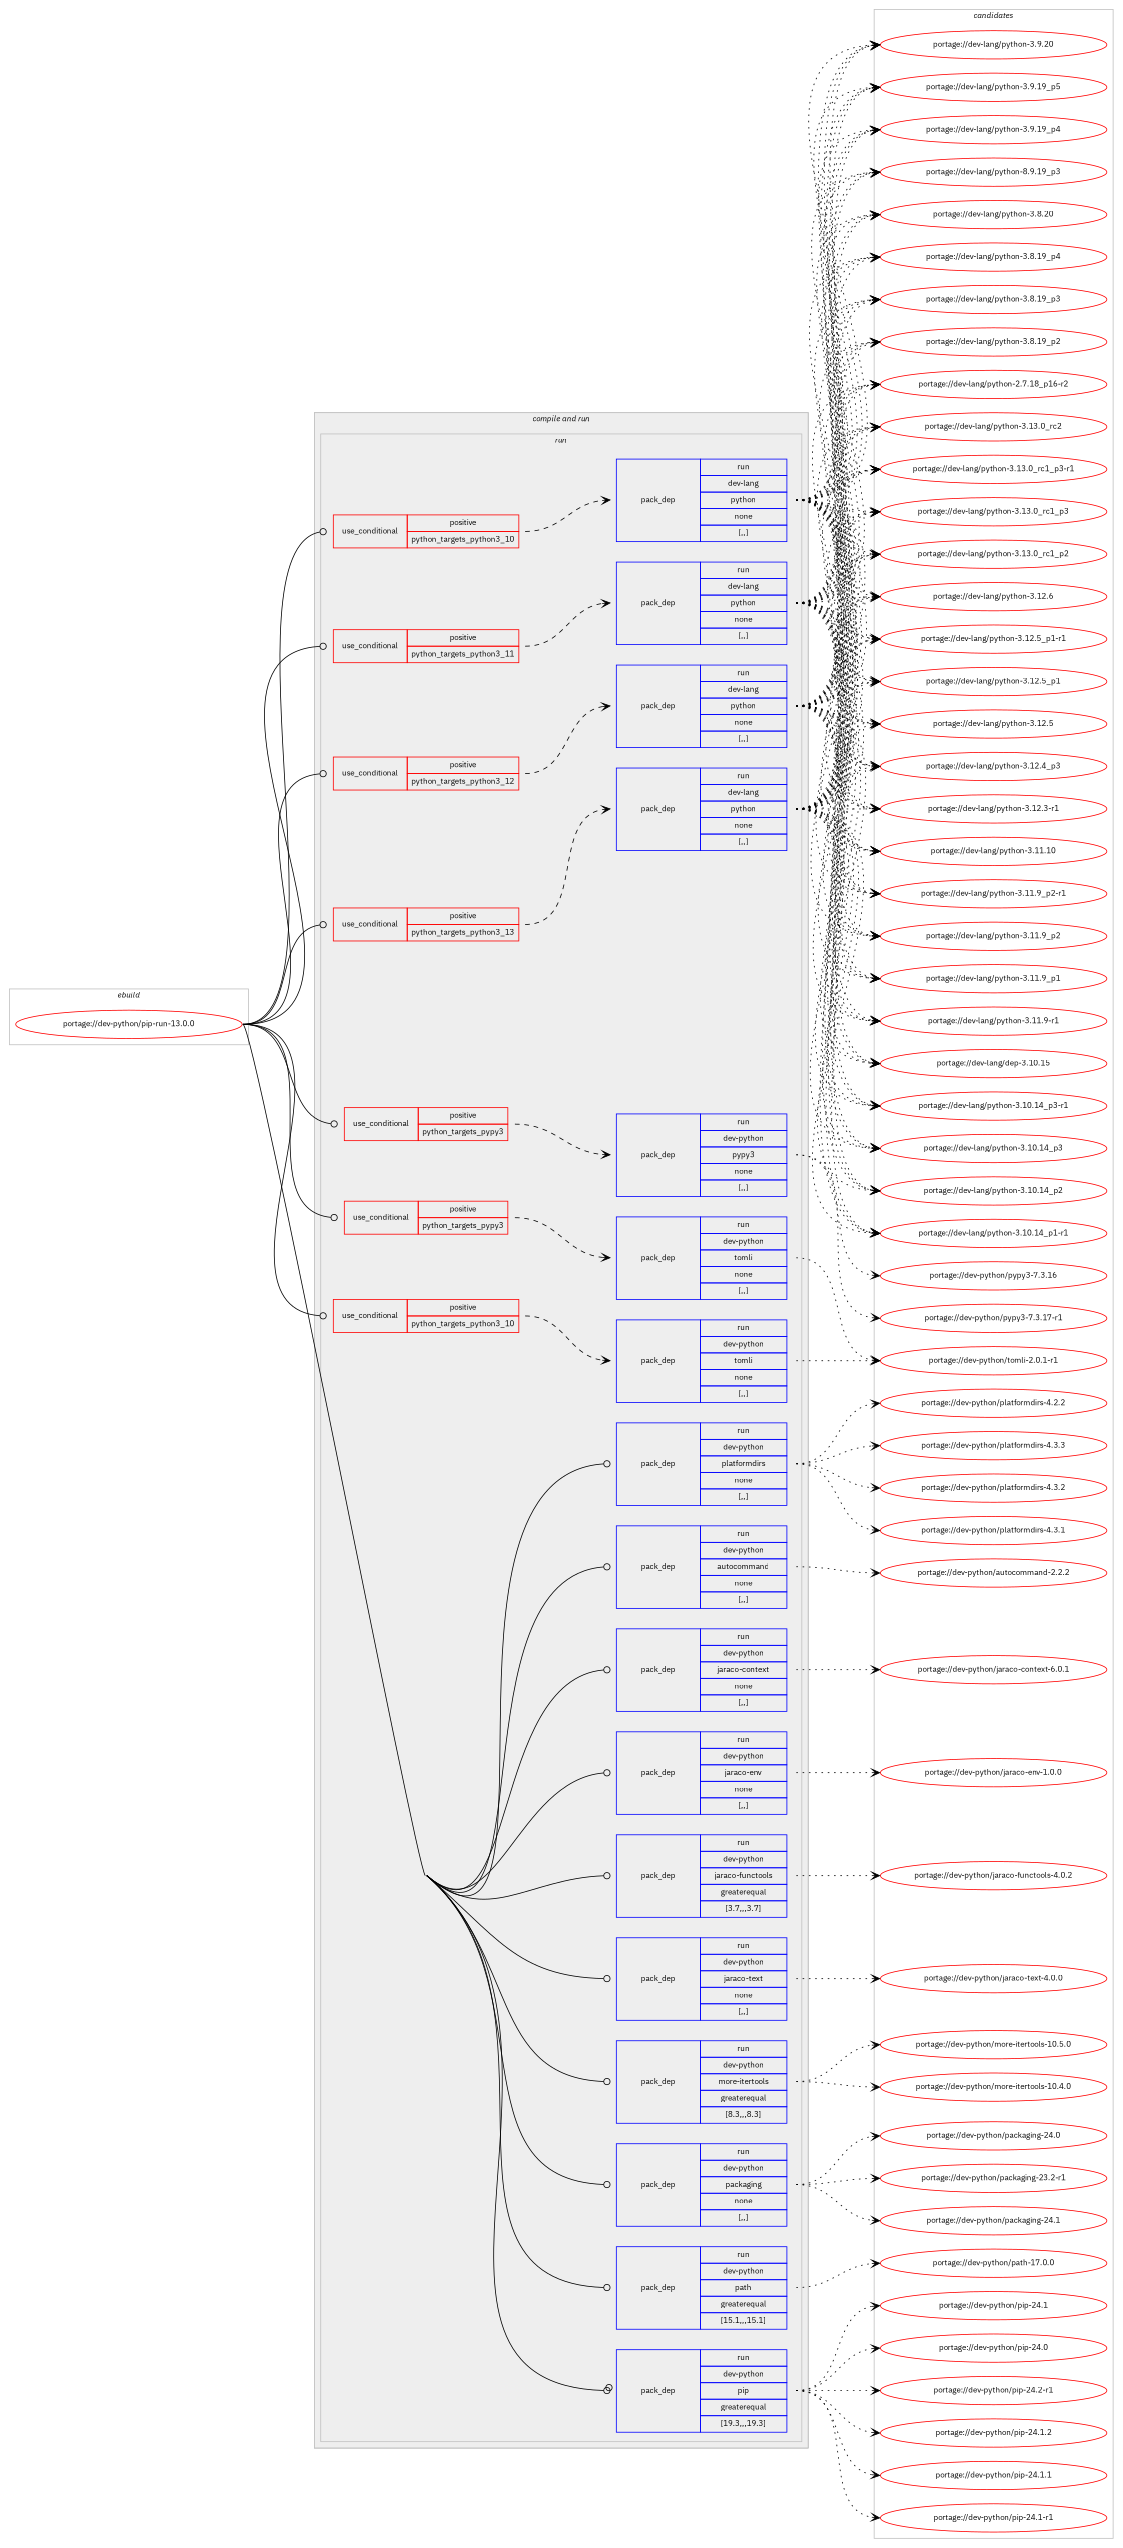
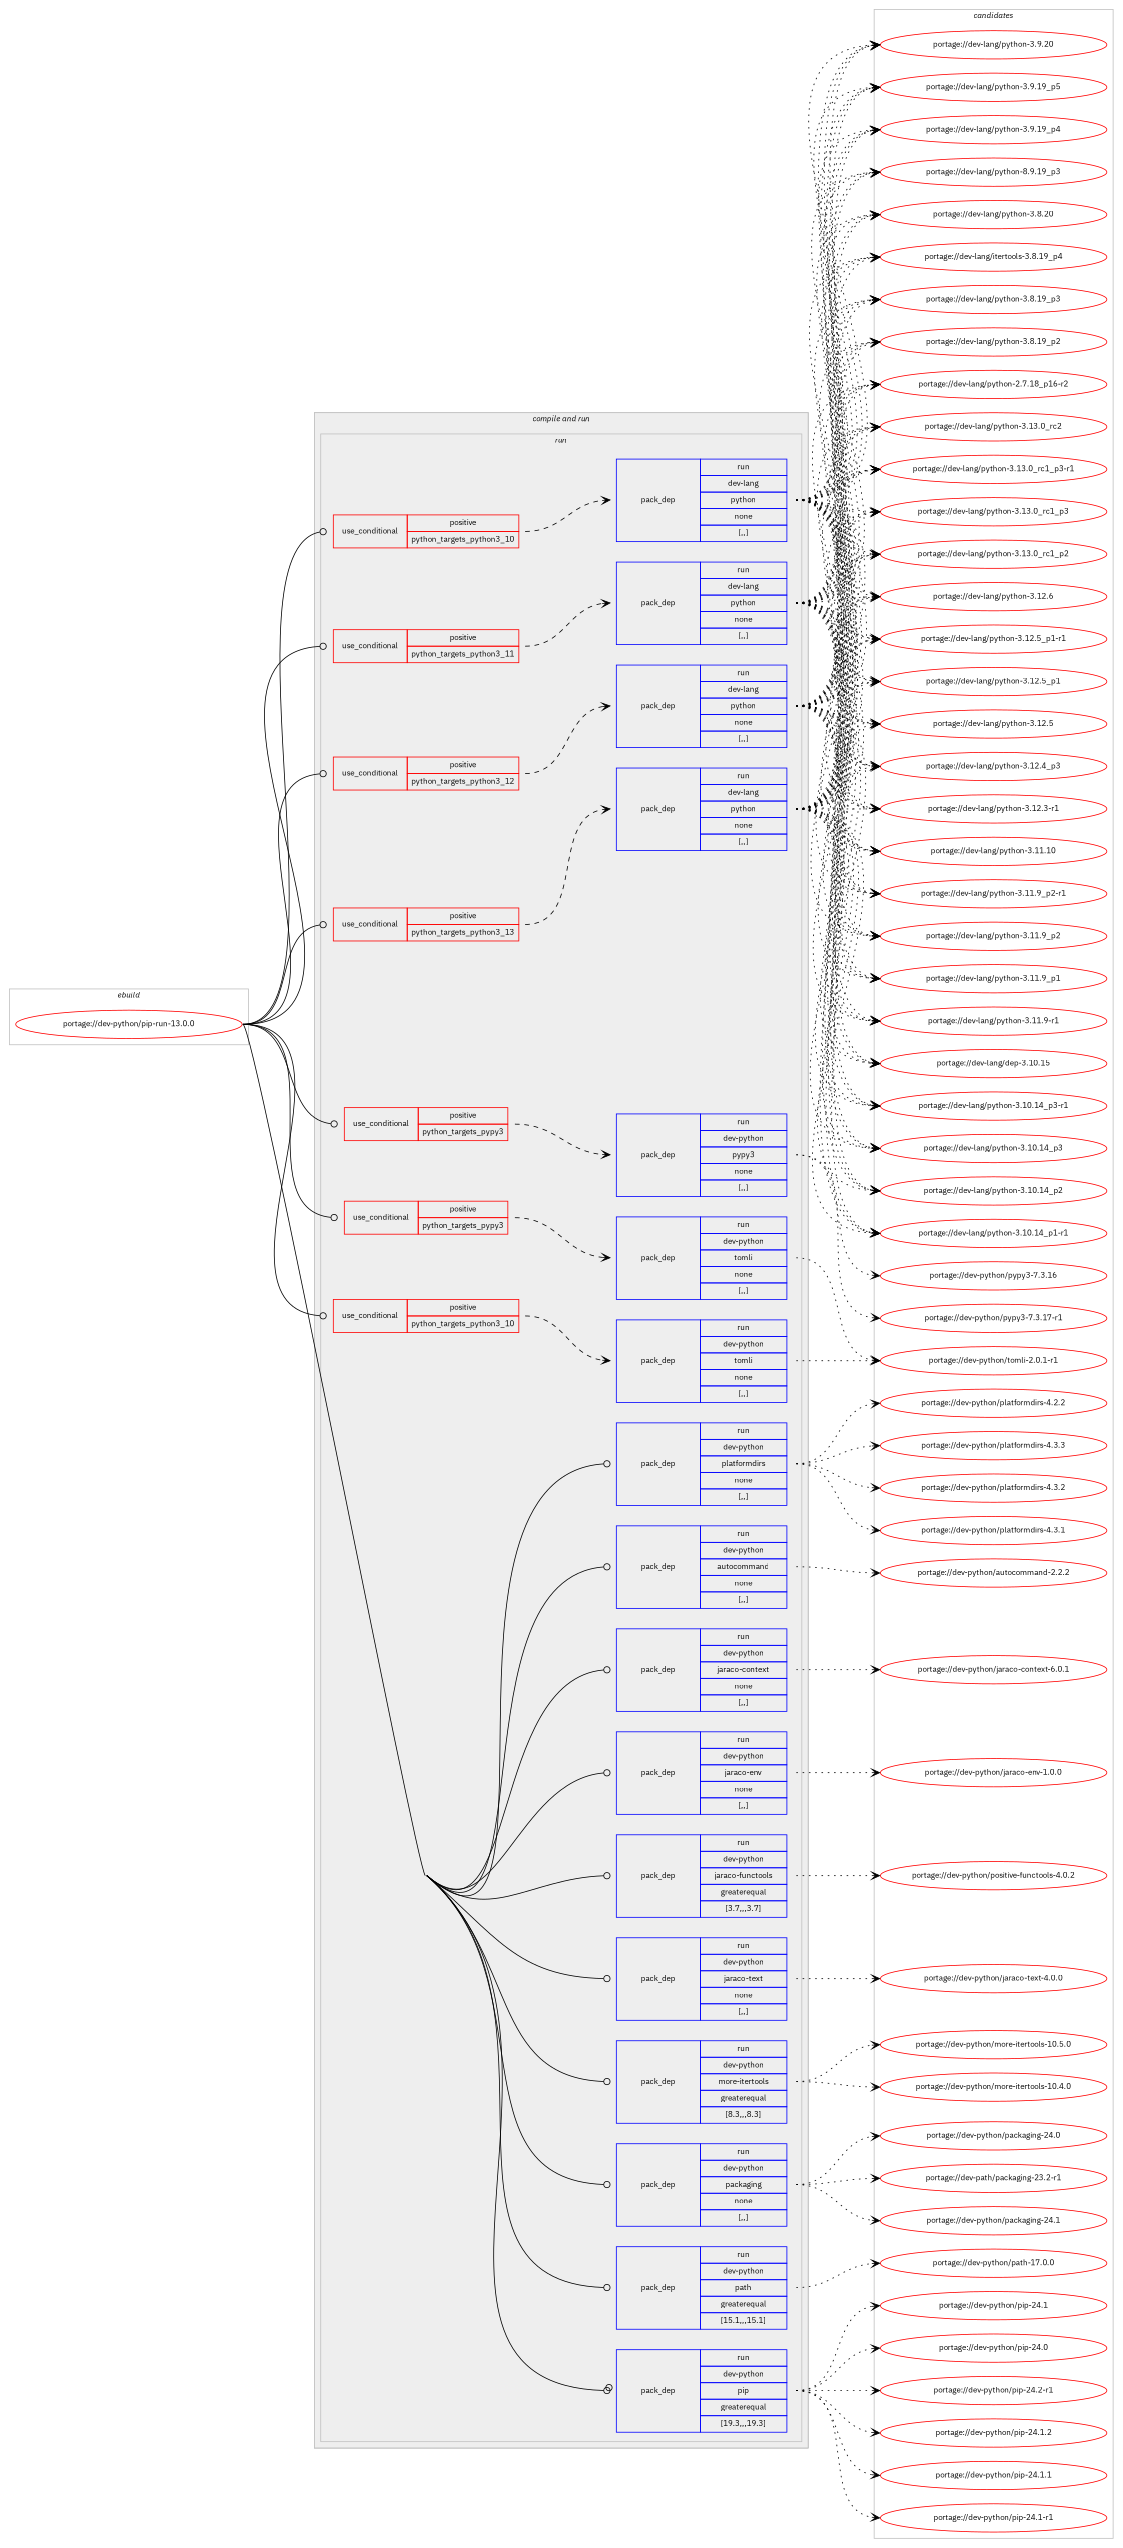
(994, 257) -> (994, 257)
(994, 1876) -> (994, 1876)
(994, 2178) -> (994, 2178)
